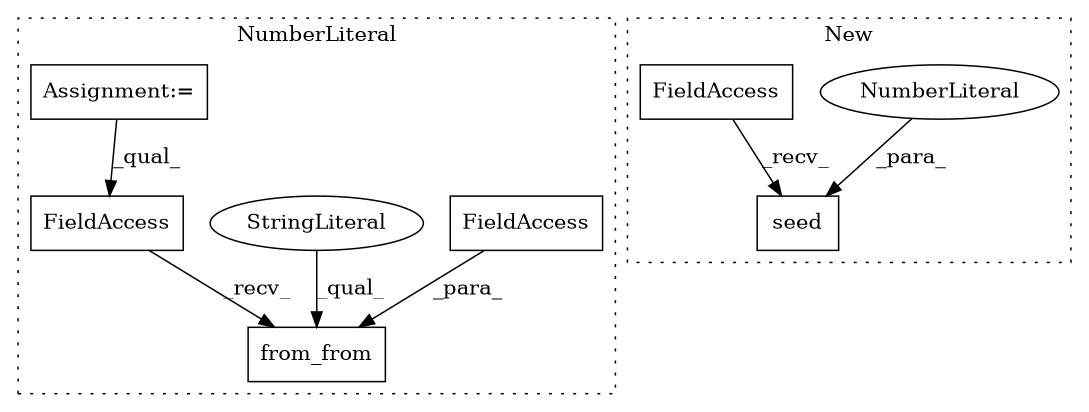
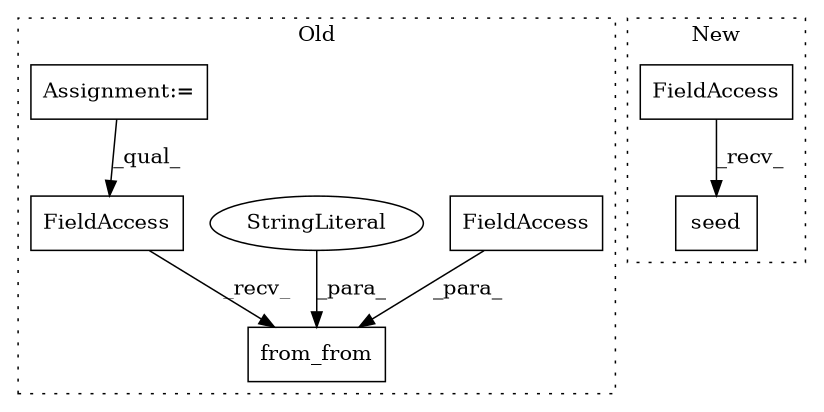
(317, 35) -> (317, 35)
(940, 92) -> none
(351, 289) -> (351, 289)
